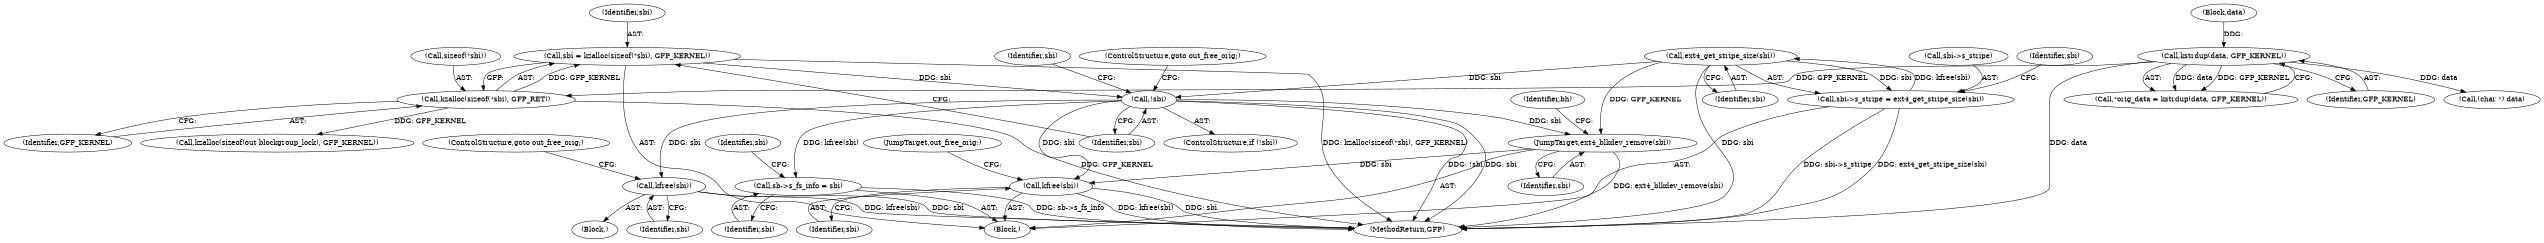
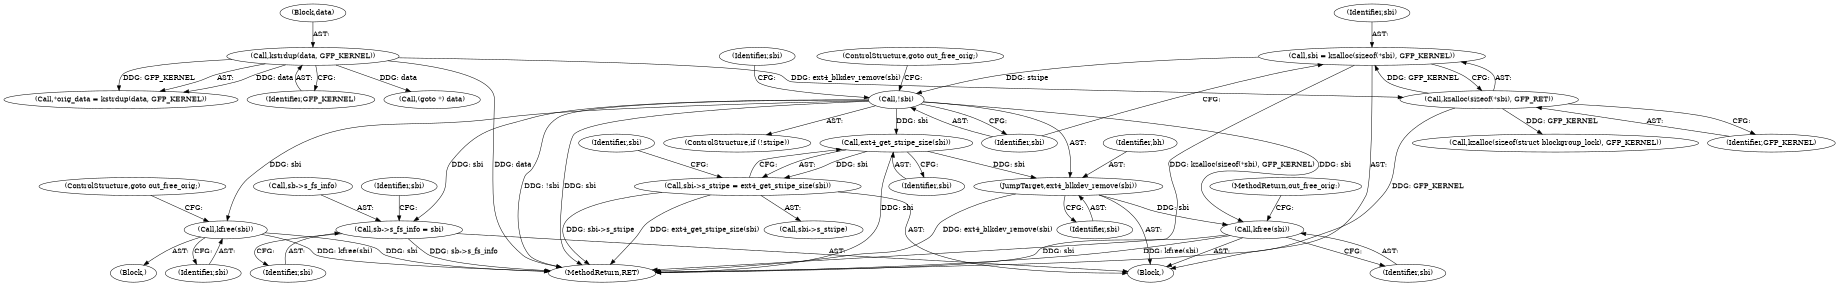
(2235, 35) -> (322, 35)
(456, 56) -> none
(497, 78) -> (1482, 78)
(935, 78) -> (1027, 78)
(1832, 78) -> (846, 78)
(1943, 78) -> (769, 165)
(1419, 79) -> (896, 119)
(1981, 82) -> (779, 207)
(2289, 84) -> none
(1645, 100) -> (1009, 165)
(2492, 100) -> (432, 100)
(1545, 121) -> (1079, 143)
(1585, 121) -> (1118, 165)
(277, 143) -> (1555, 143)
(831, 143) -> (468, 165)
(932, 143) -> (1286, 186)
(1231, 143) -> (737, 143)
none -> (303, 186)
(1408, 230) -> (602, 273)
